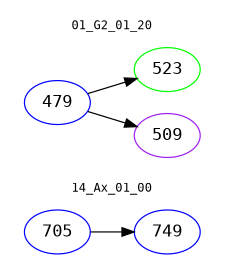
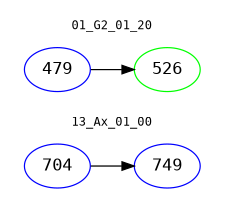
(167, 70) -> (167, 70)
(167, 136) -> none
(112, 189) -> (112, 123)
(57, 232) -> (57, 166)
